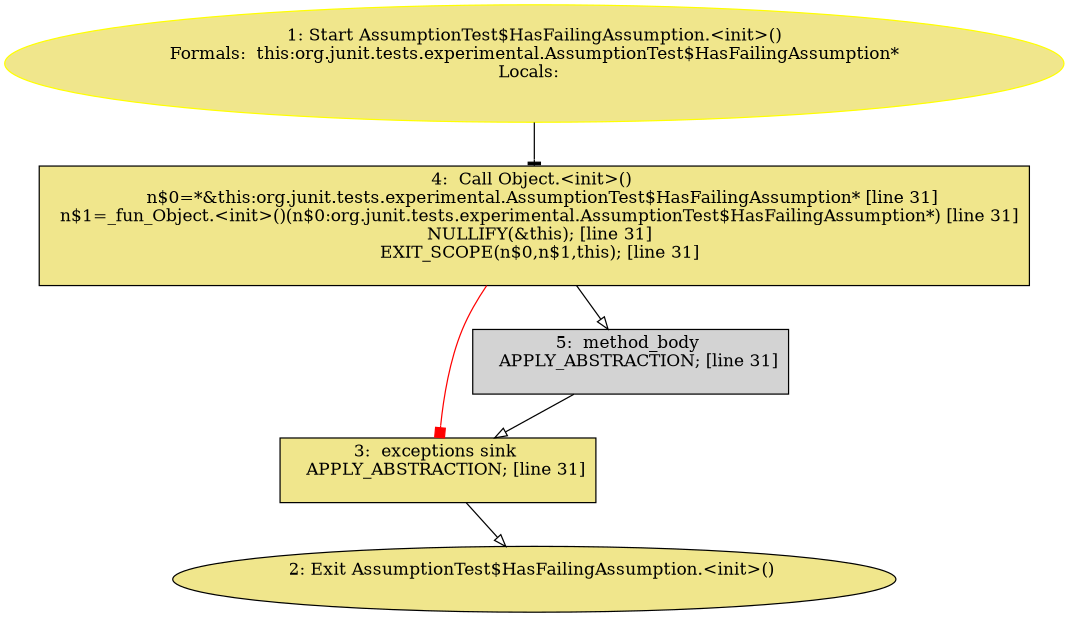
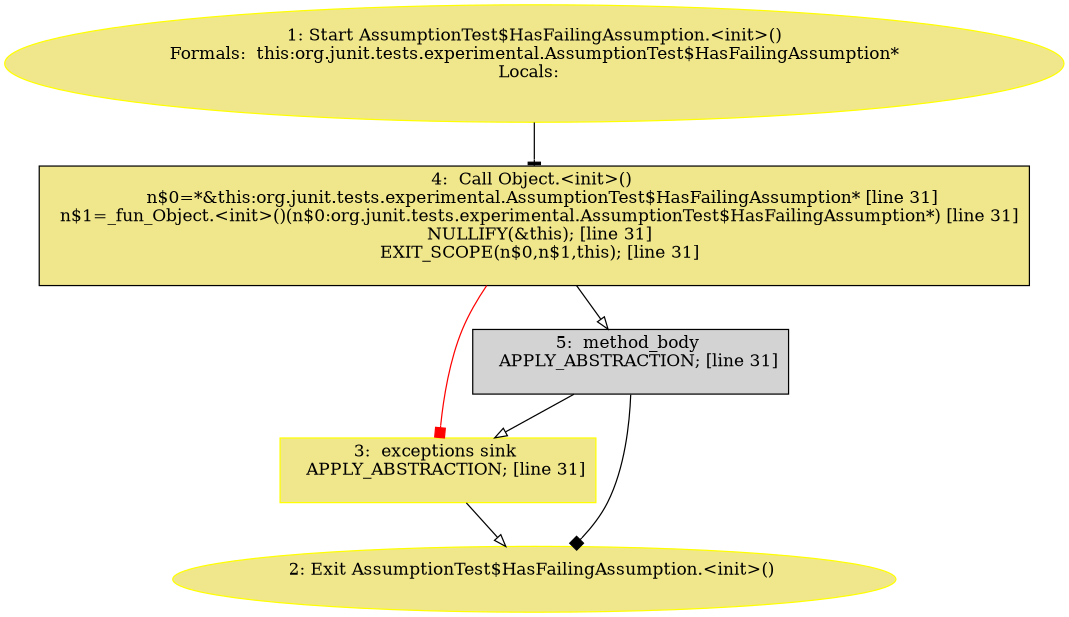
(438, 470) -> (438, 470)
none -> (619, 471)
(534, 579) -> (534, 579)
